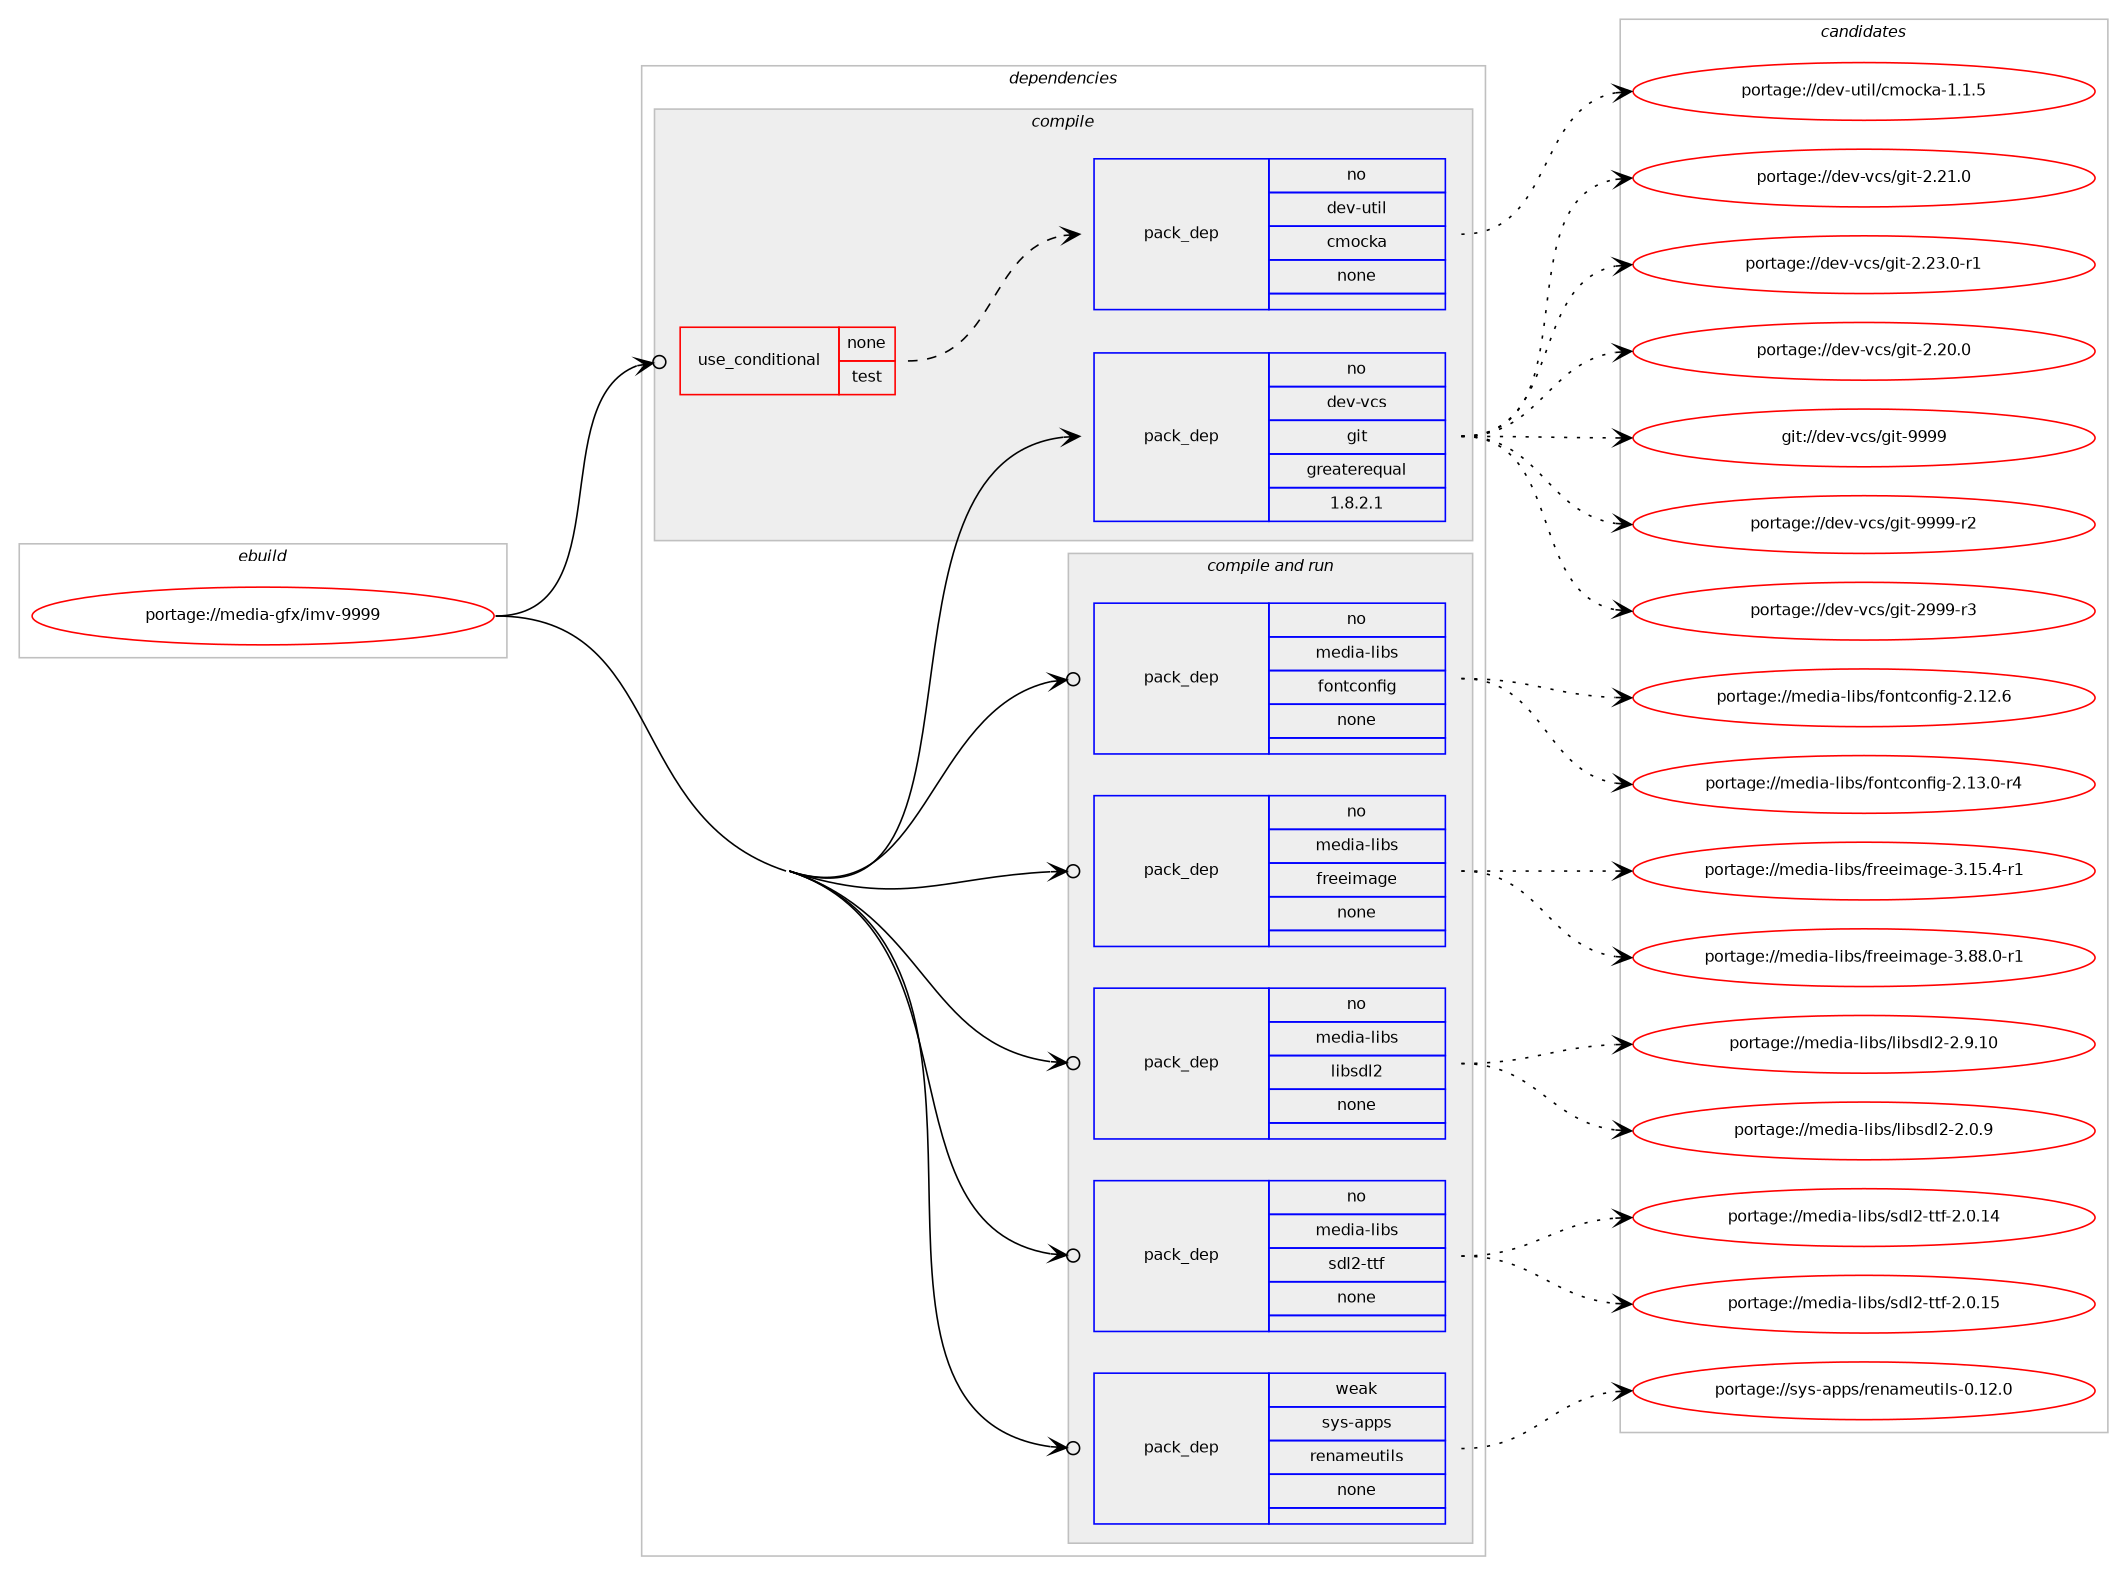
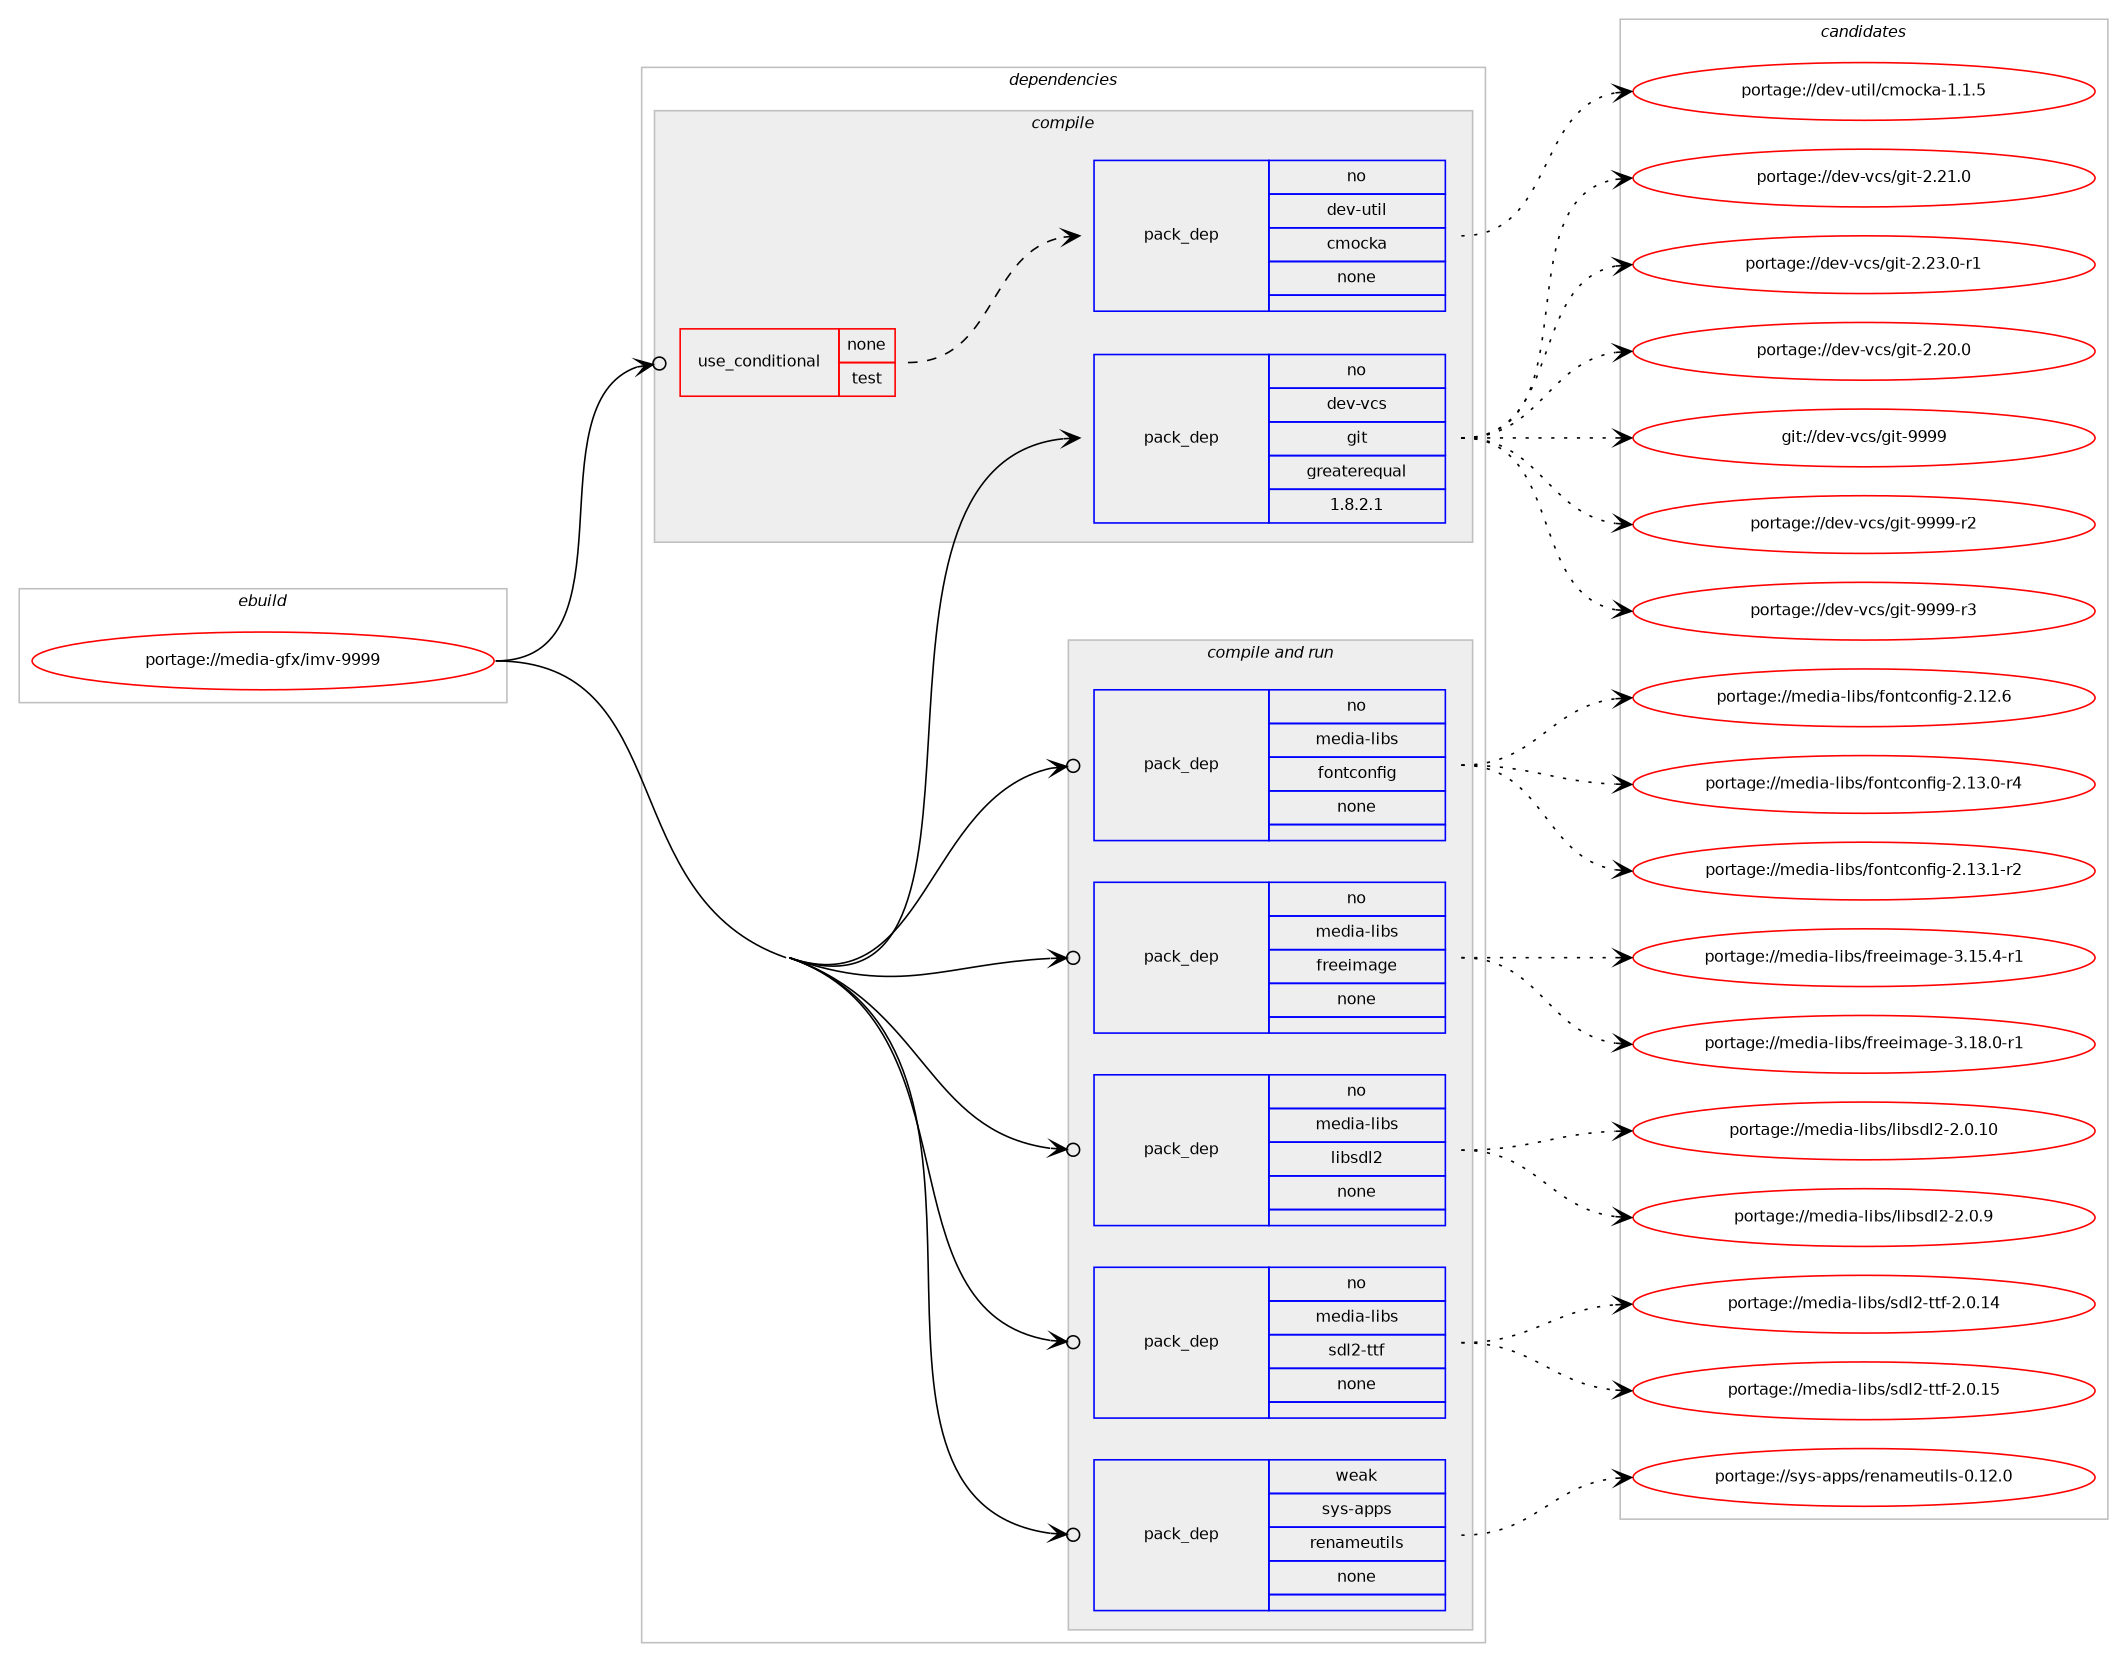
(1864, 611) -> (1864, 611)
none -> (1864, 871)
(1864, 958) -> (1864, 1044)
(1864, 1044) -> (1864, 1131)
